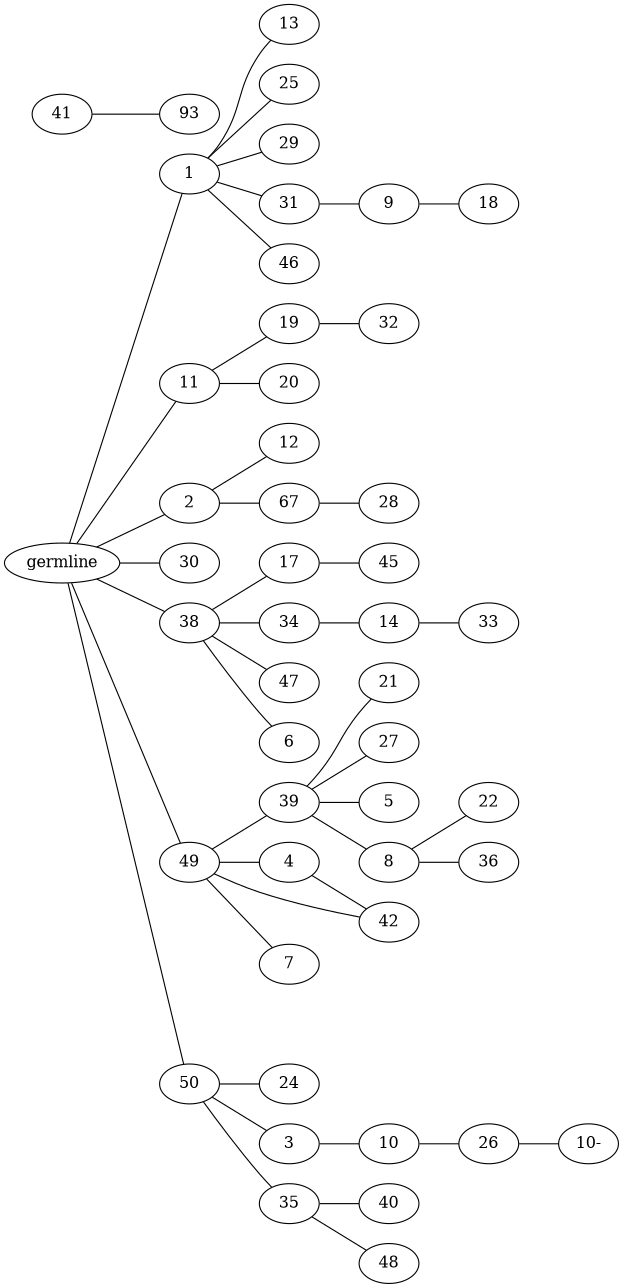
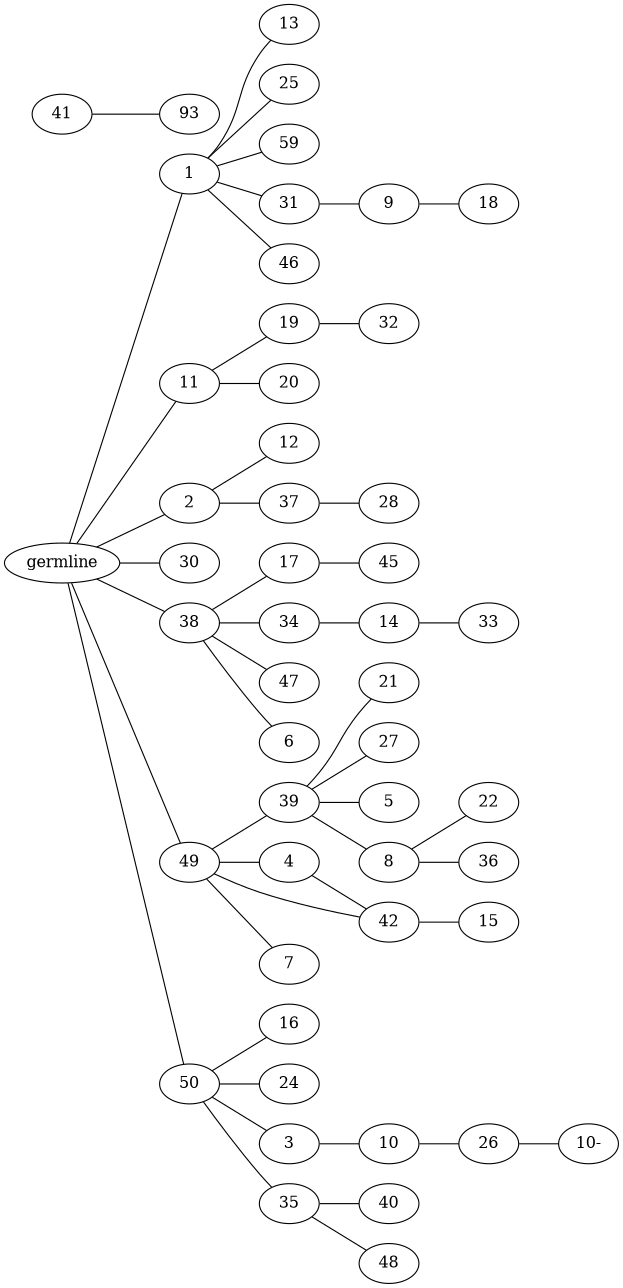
(289, 144) -> (289, 144)
(289, 503) -> (289, 503)
none -> (489, 922)
none -> (289, 1024)
